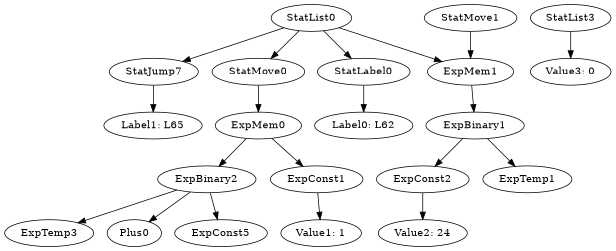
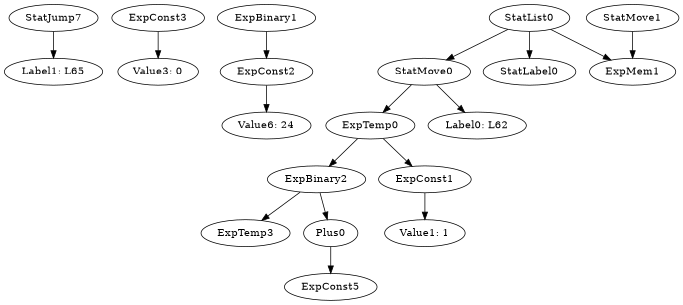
(571, 18) -> (158, 18)
(237, 43) -> none
(364, 95) -> (448, 96)
(473, 95) -> none
(258, 126) -> (370, 126)
(527, 179) -> none
(213, 203) -> (331, 256)
(423, 233) -> (266, 126)
